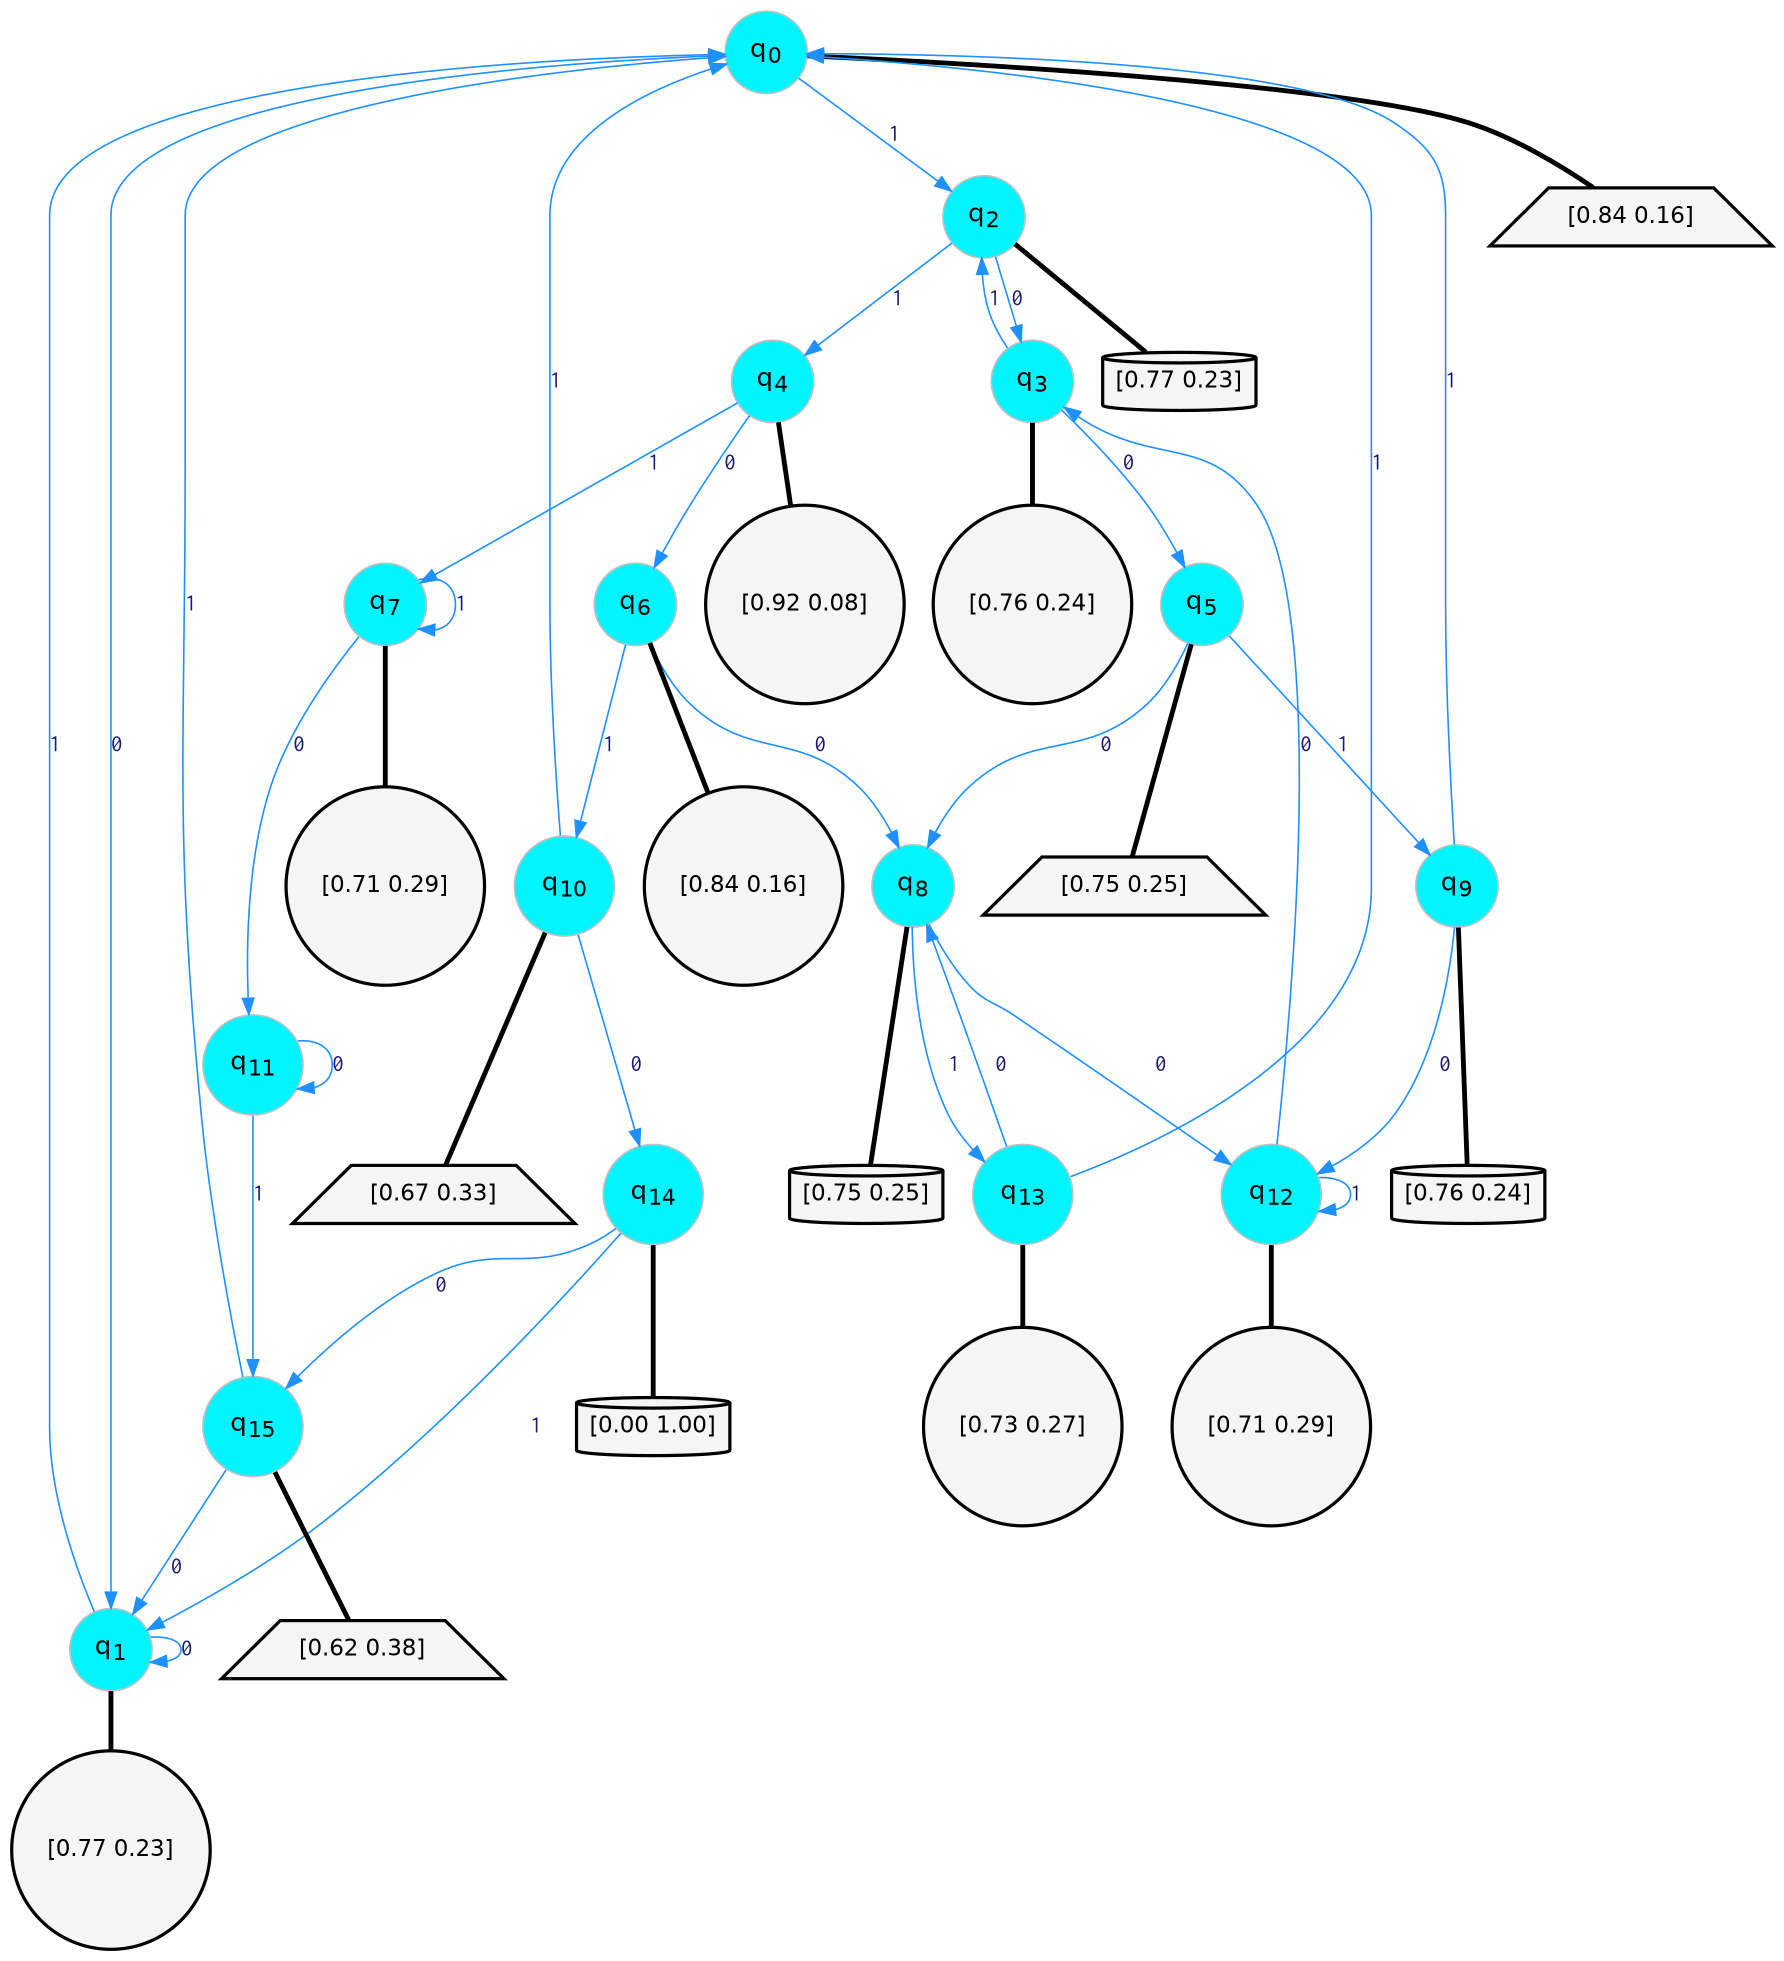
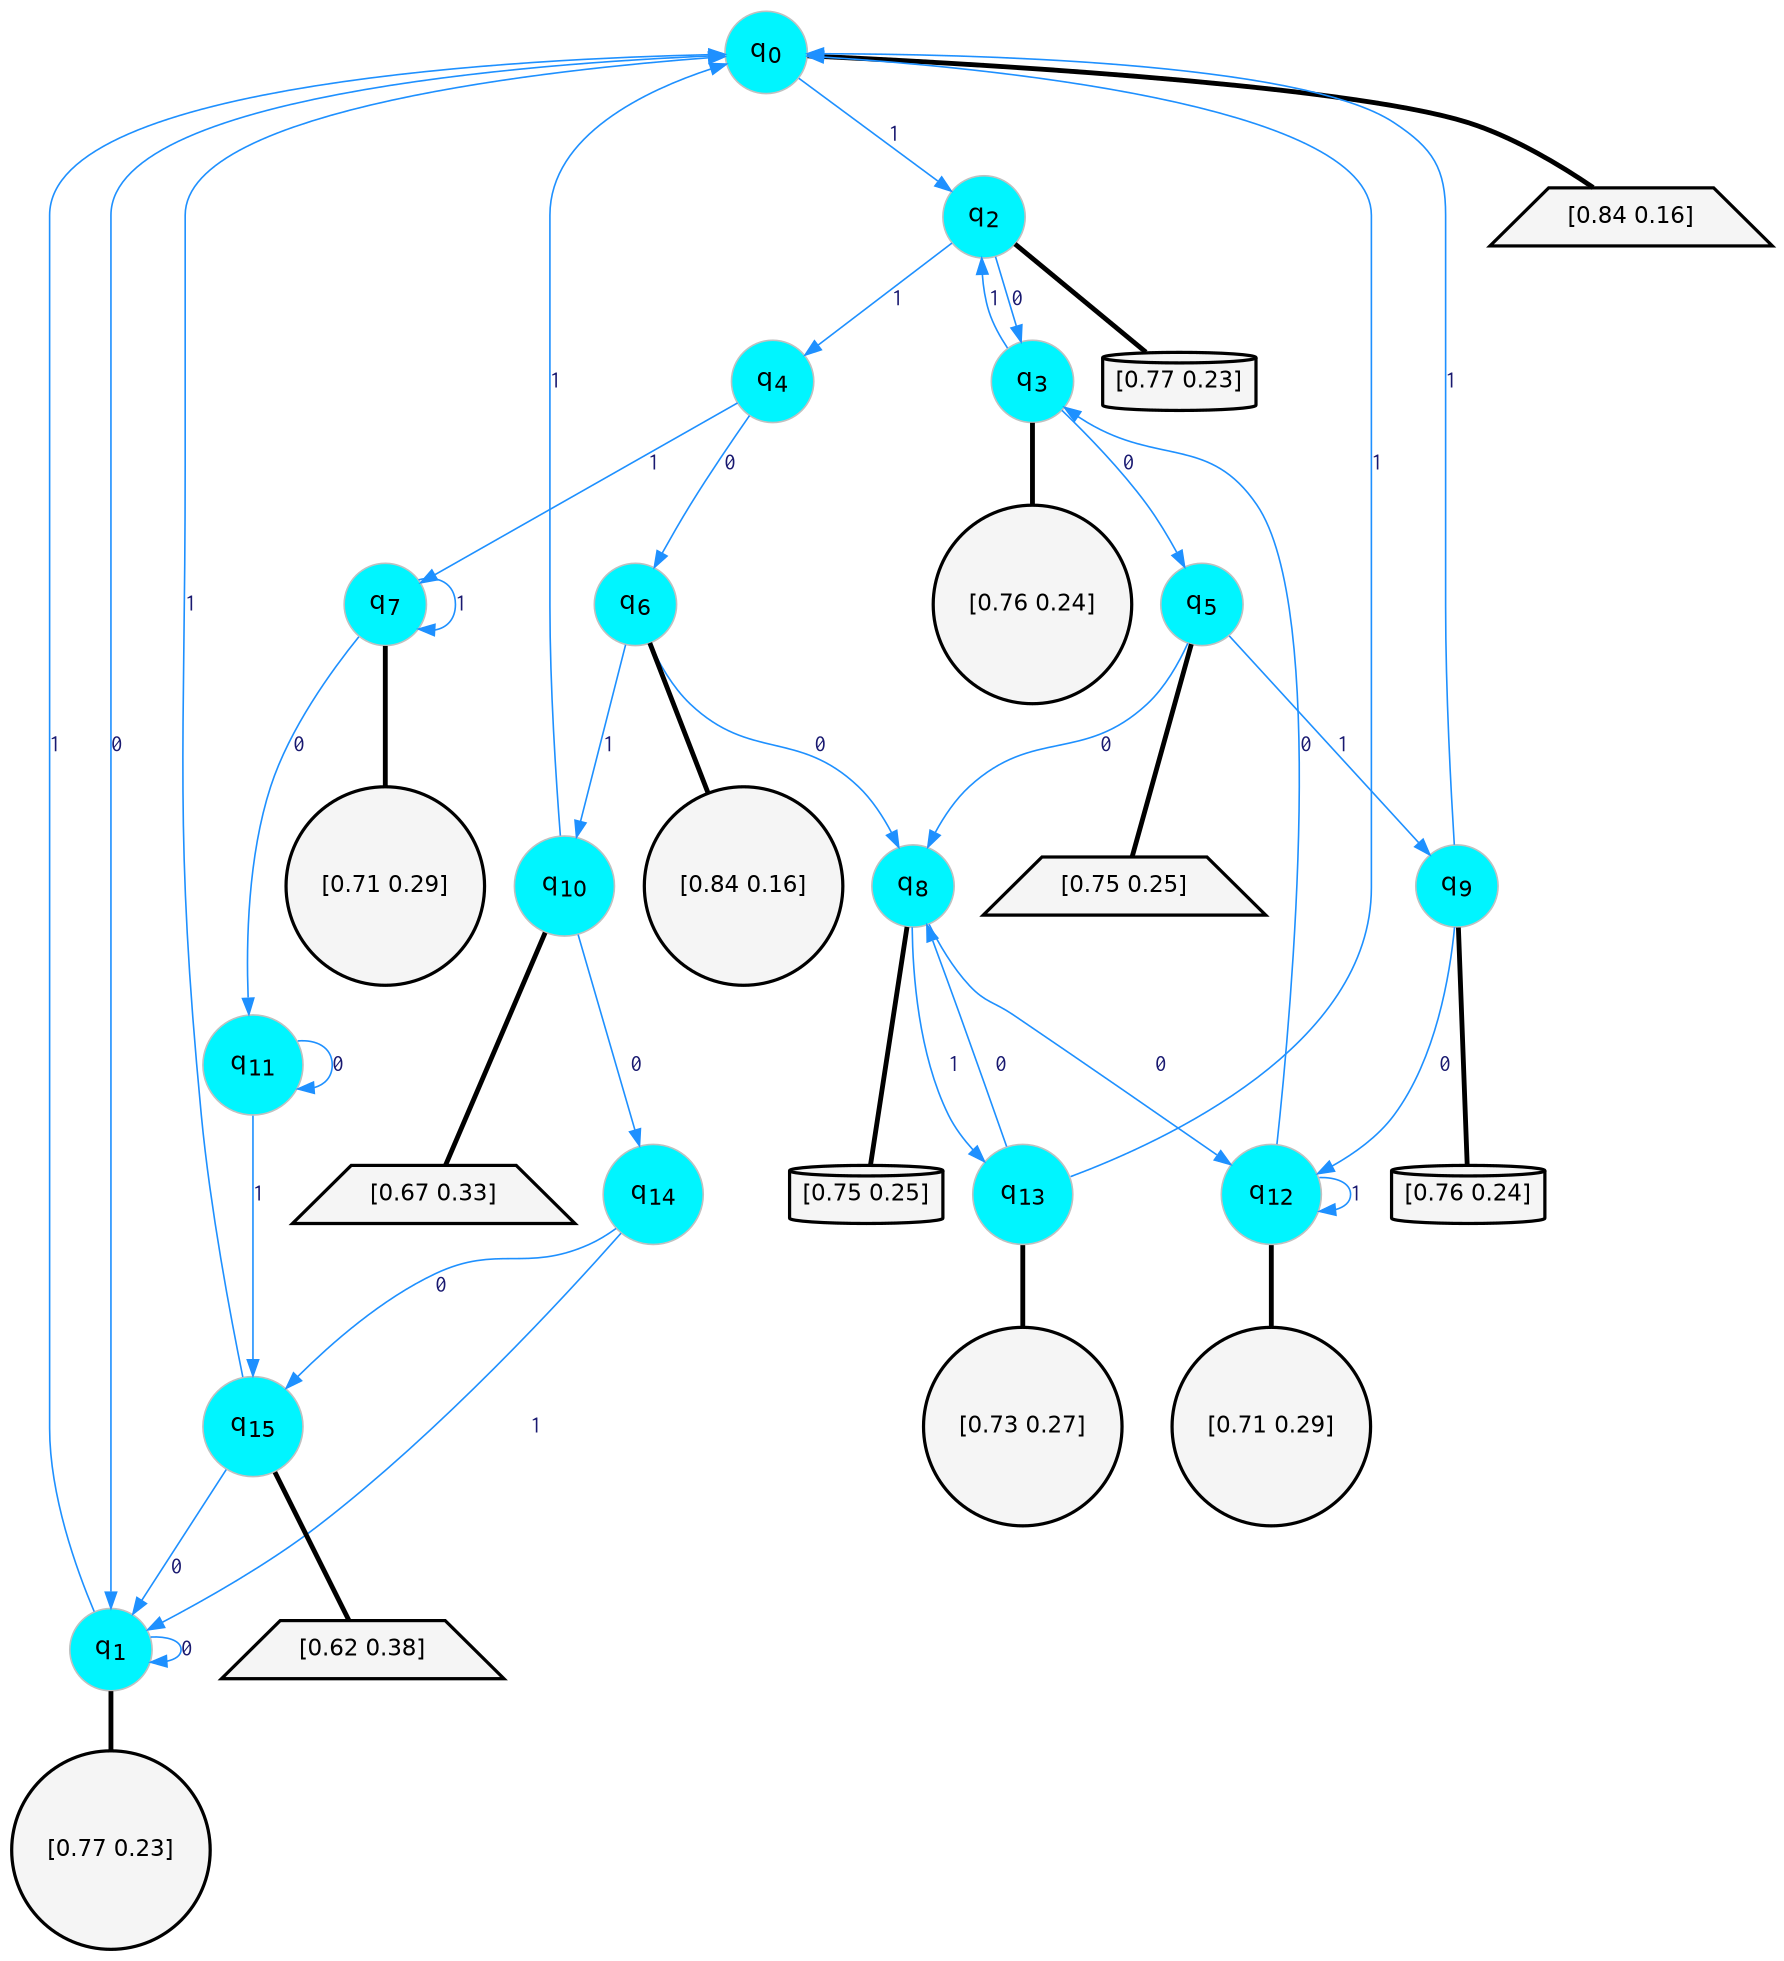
(805, 604) -> none
(653, 1427) -> none
